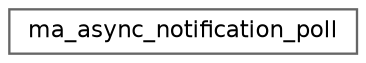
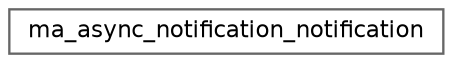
(183, 32) -> (226, 32)
